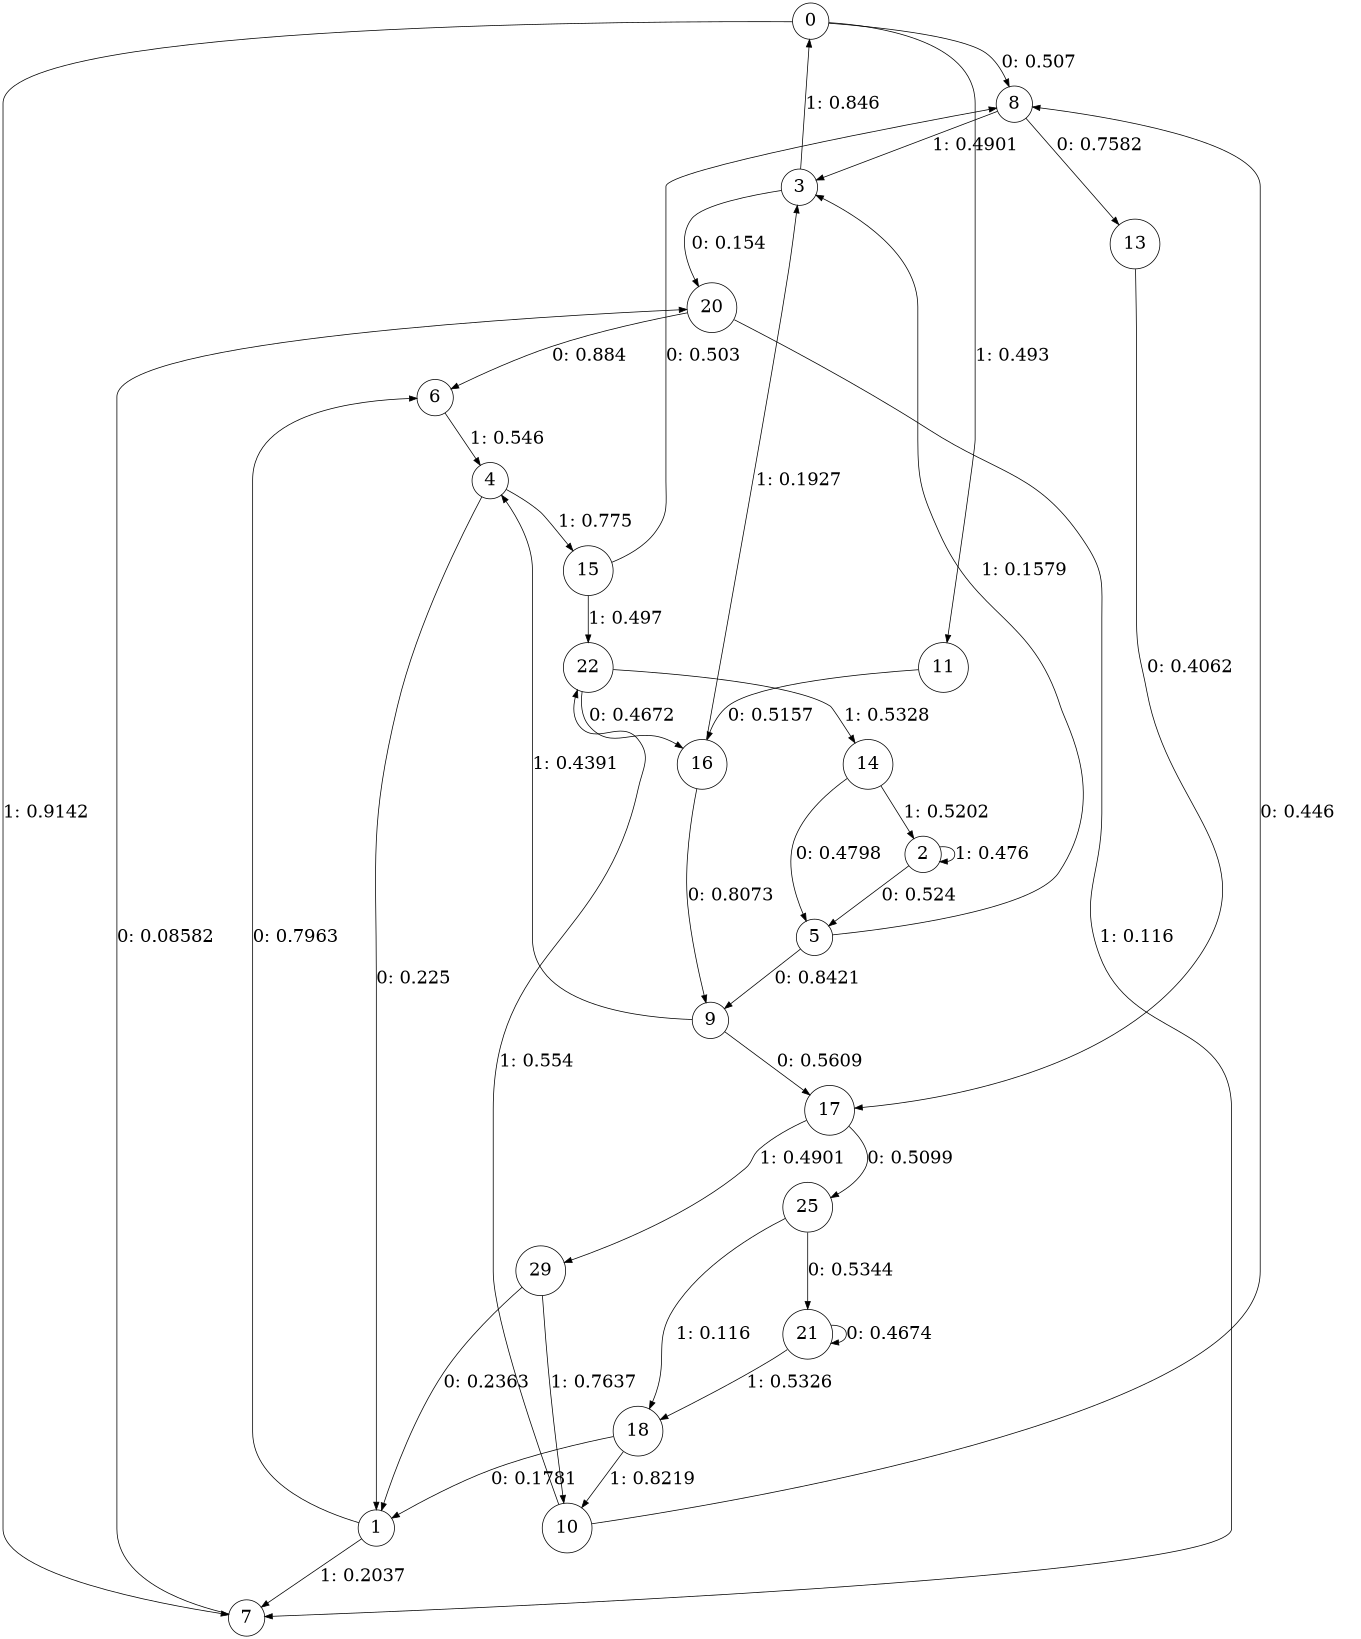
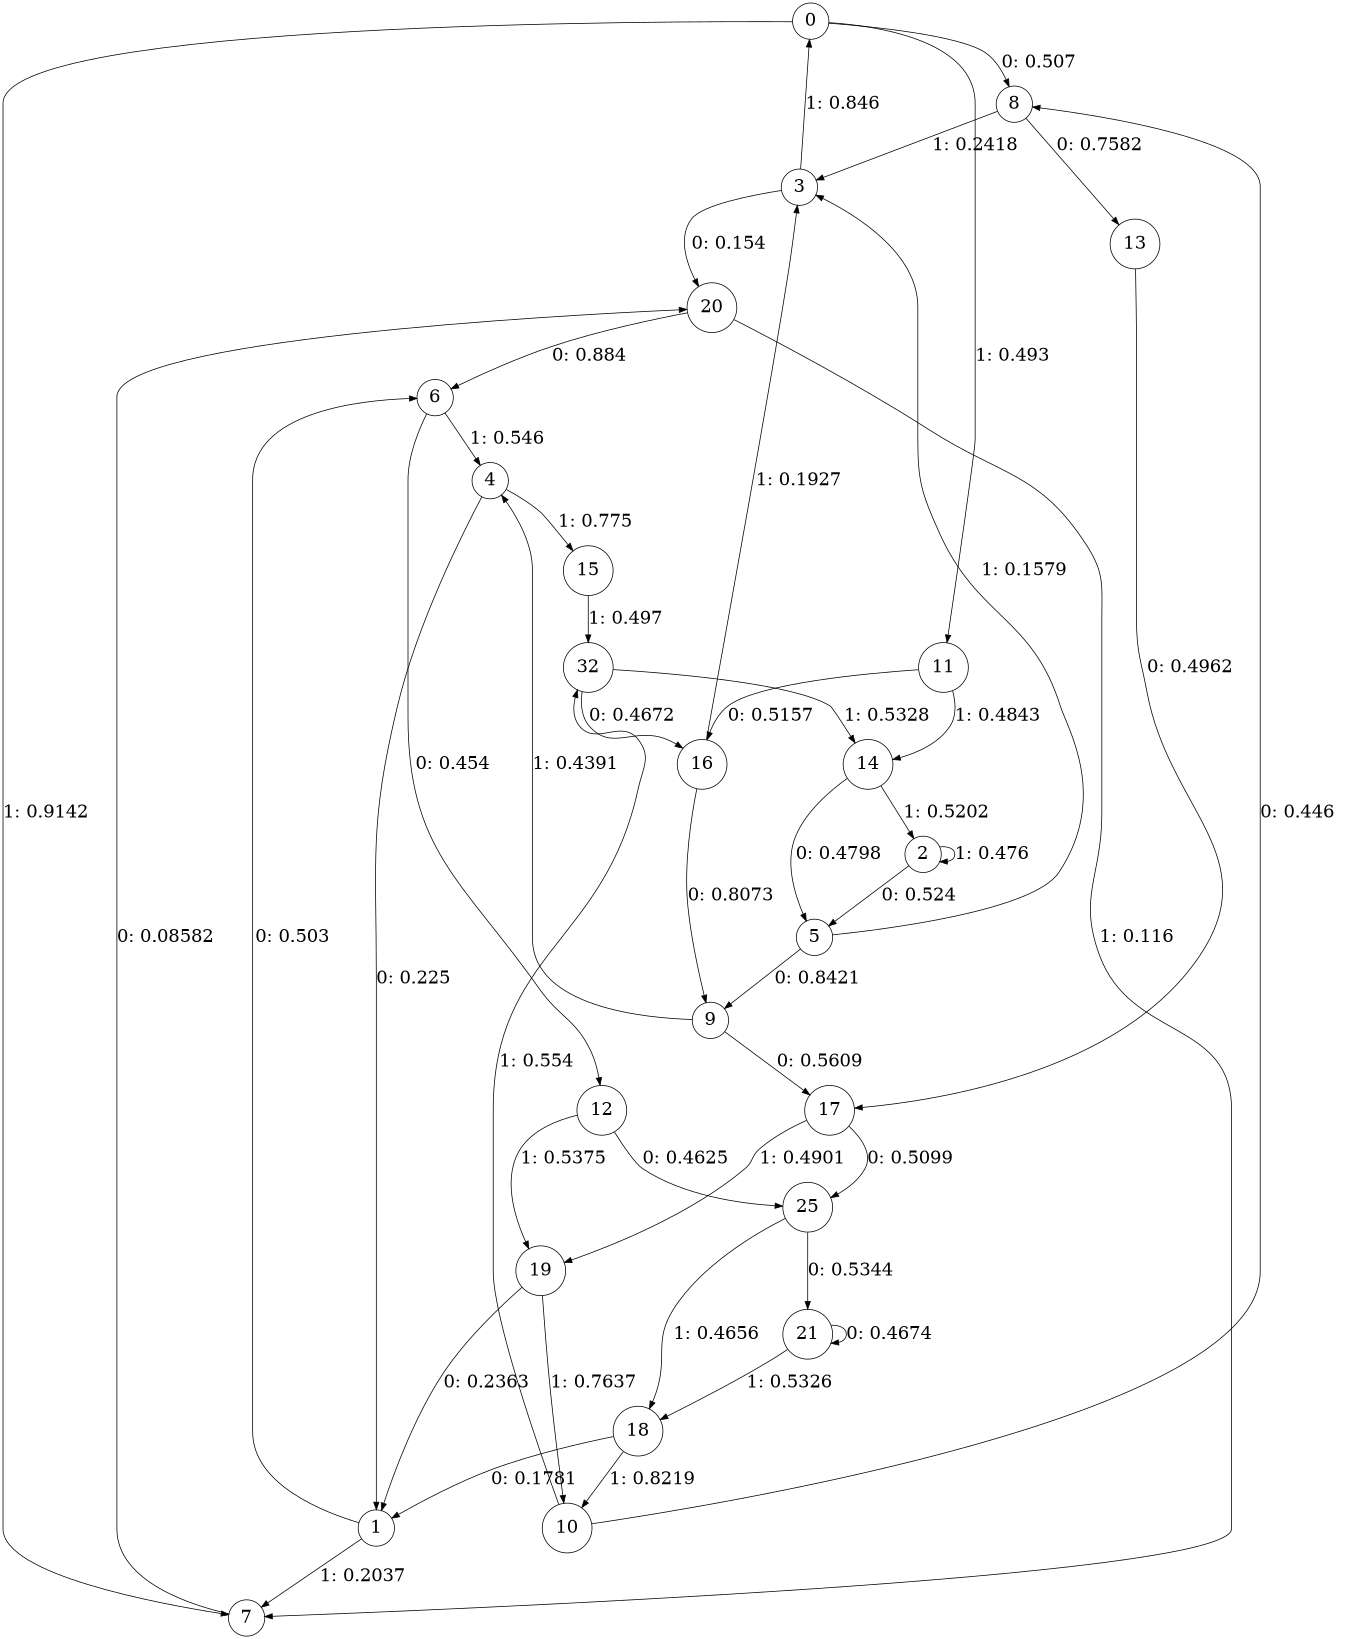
(983, 146) -> (983, 146)
(666, 220) -> none
(588, 667) -> (588, 667)
(1198, 667) -> (1198, 667)
none -> (942, 735)
(304, 937) -> (304, 937)
none -> (602, 1110)
(541, 1271) -> (541, 1271)
(725, 1334) -> (725, 1334)
